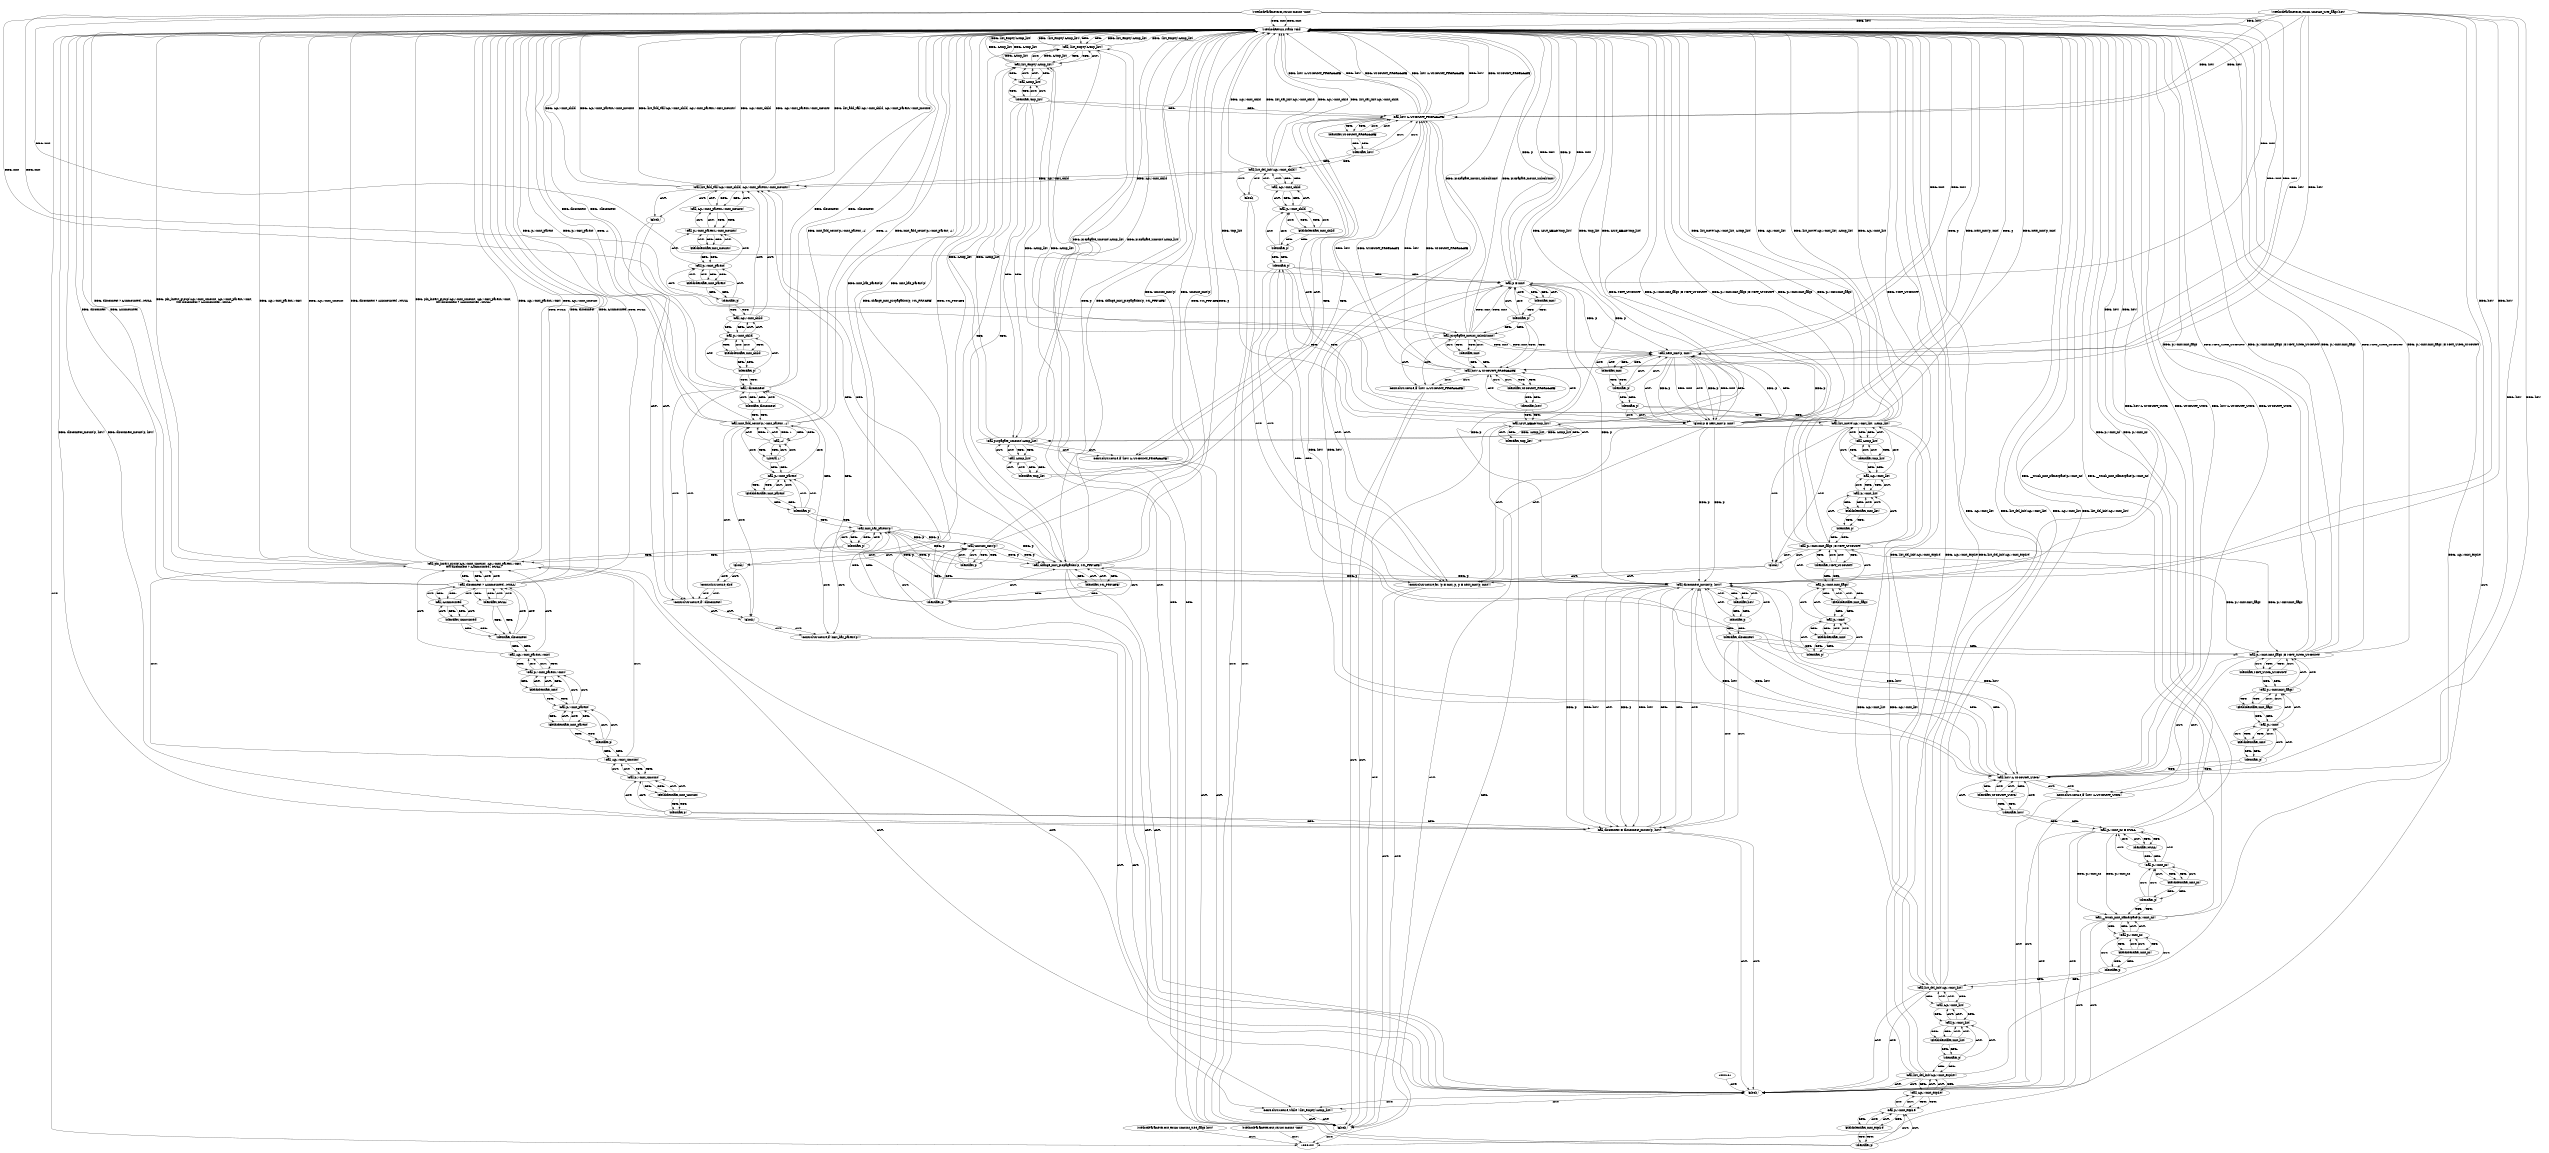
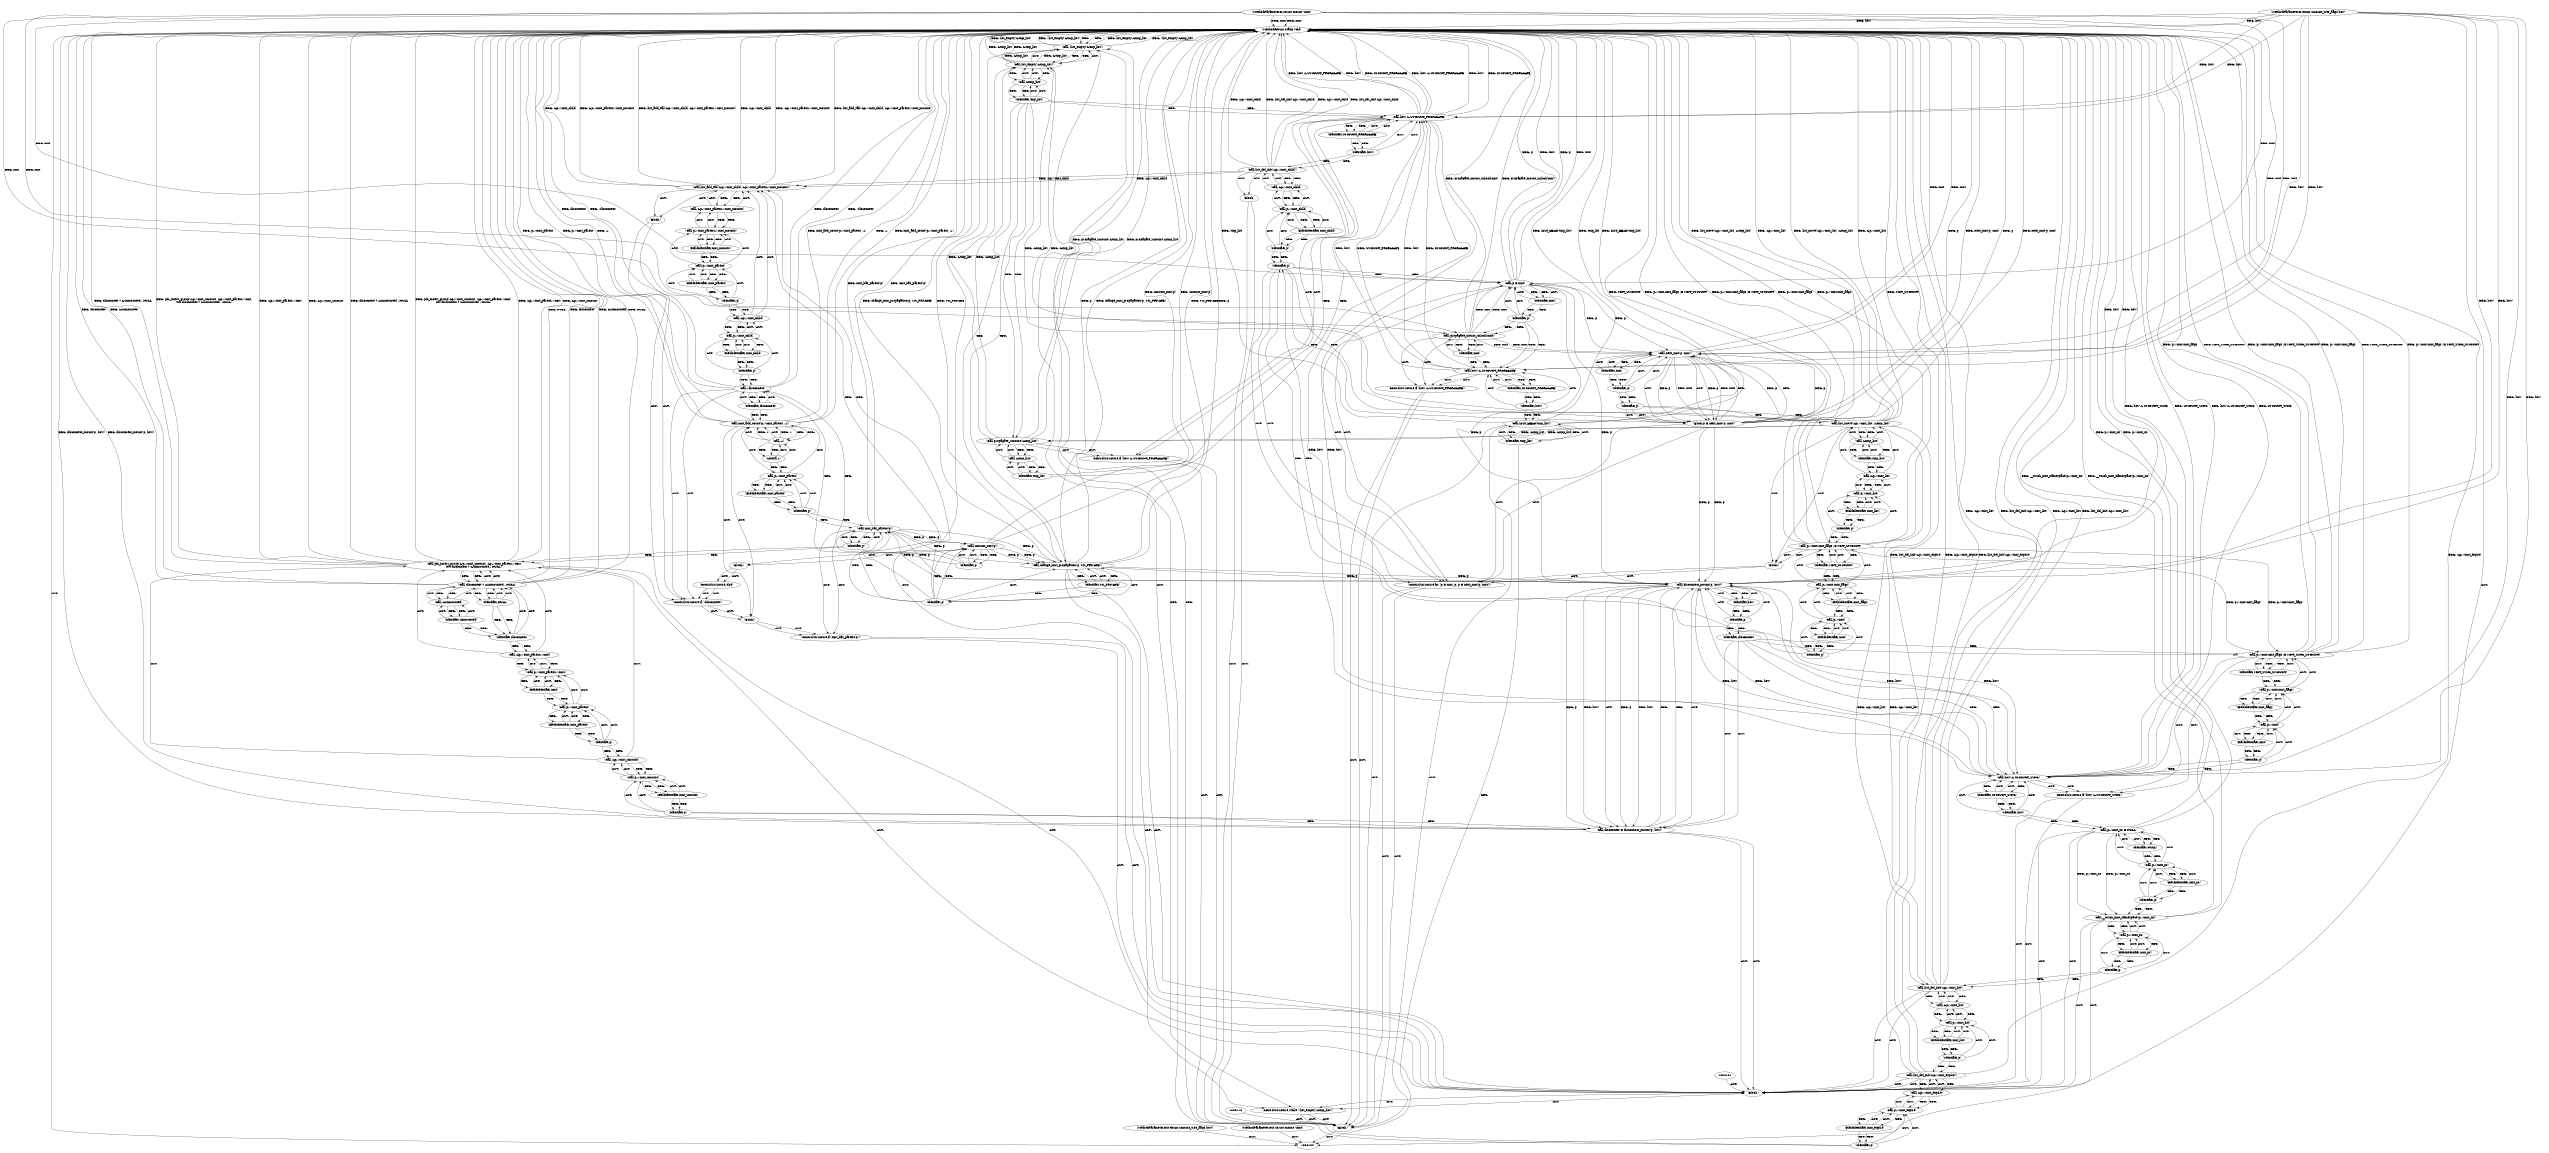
none -> (1236, 1111)
